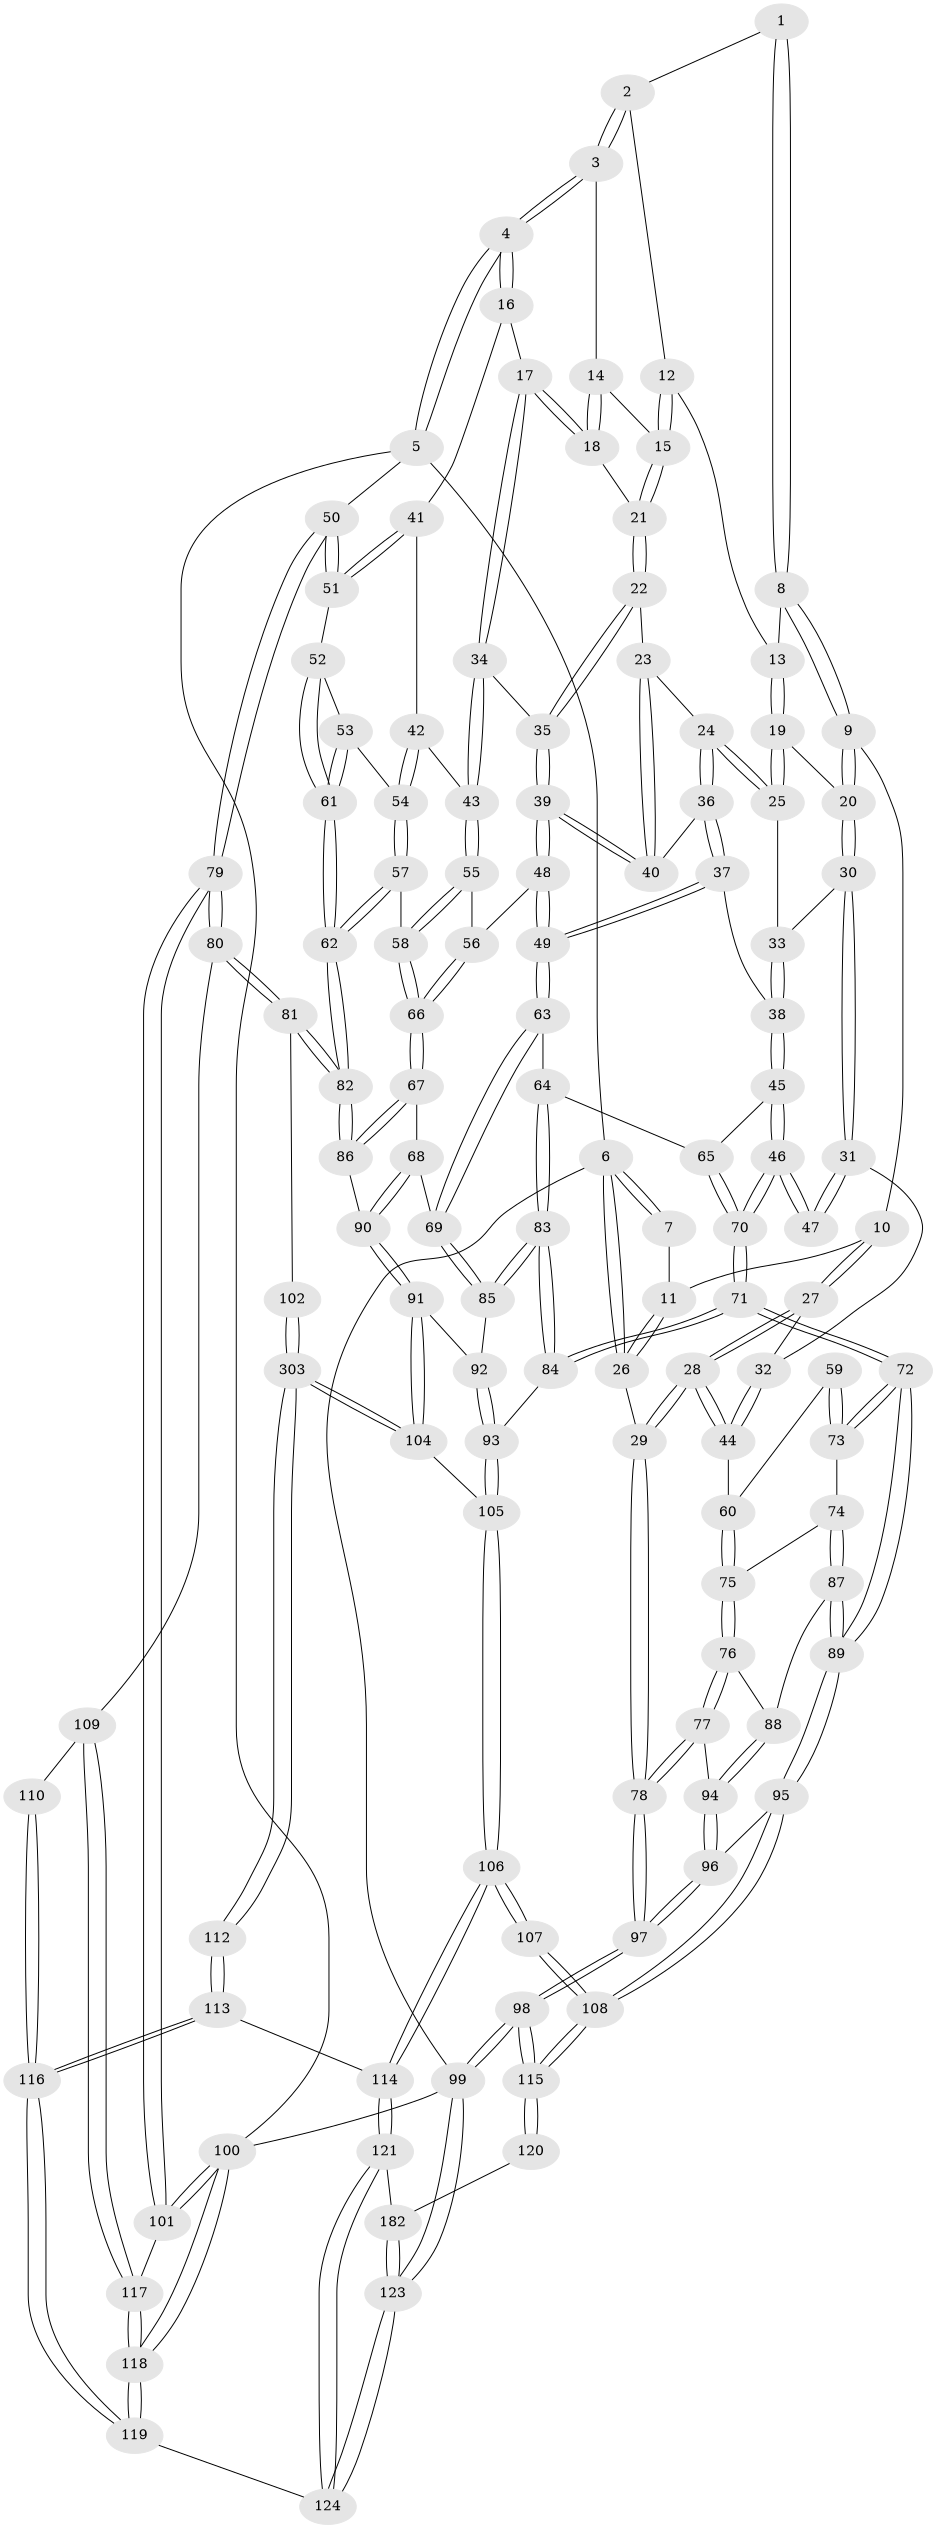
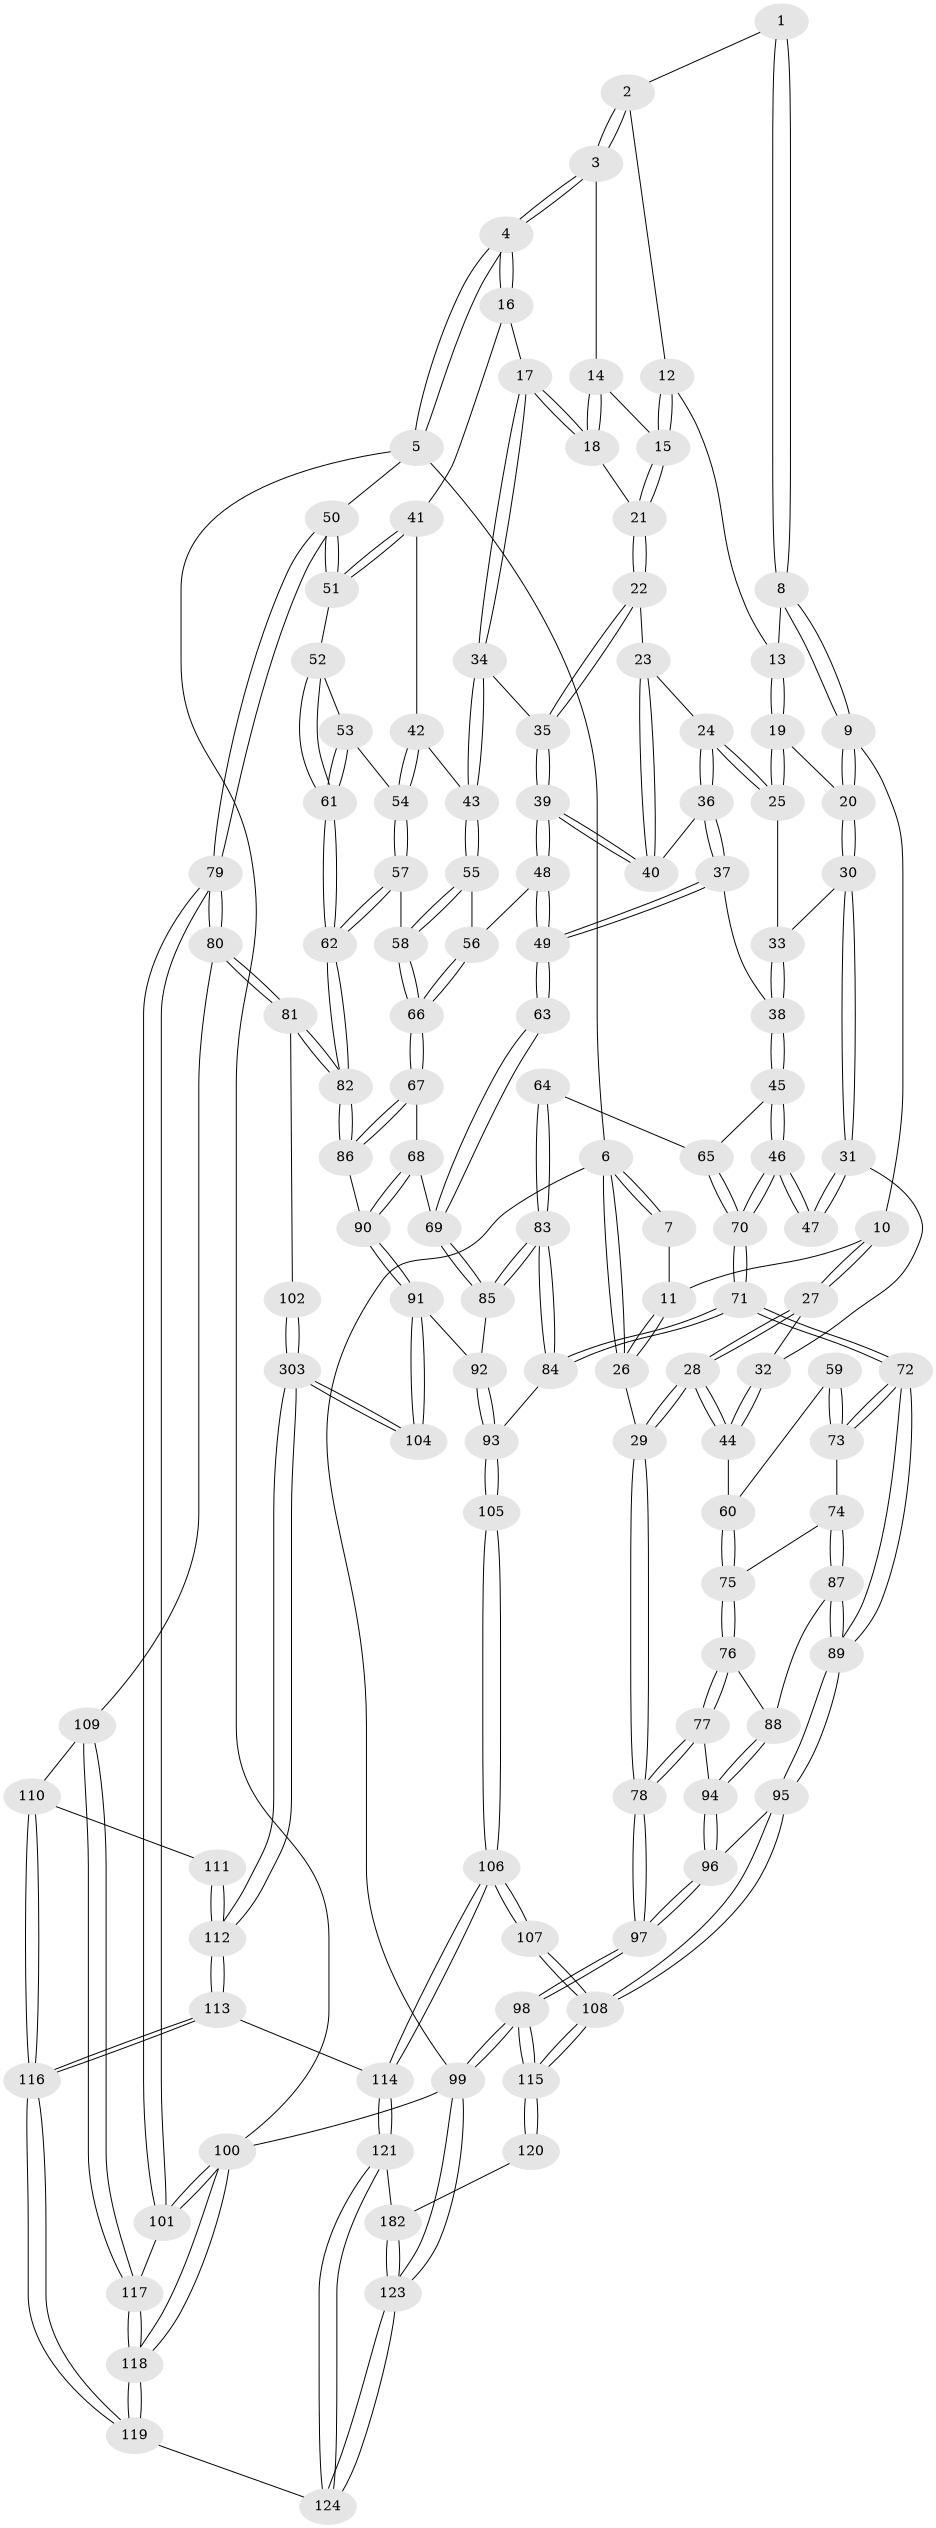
(543, 1051) -> none
(455, 1477) -> none
none -> (218, 1868)
